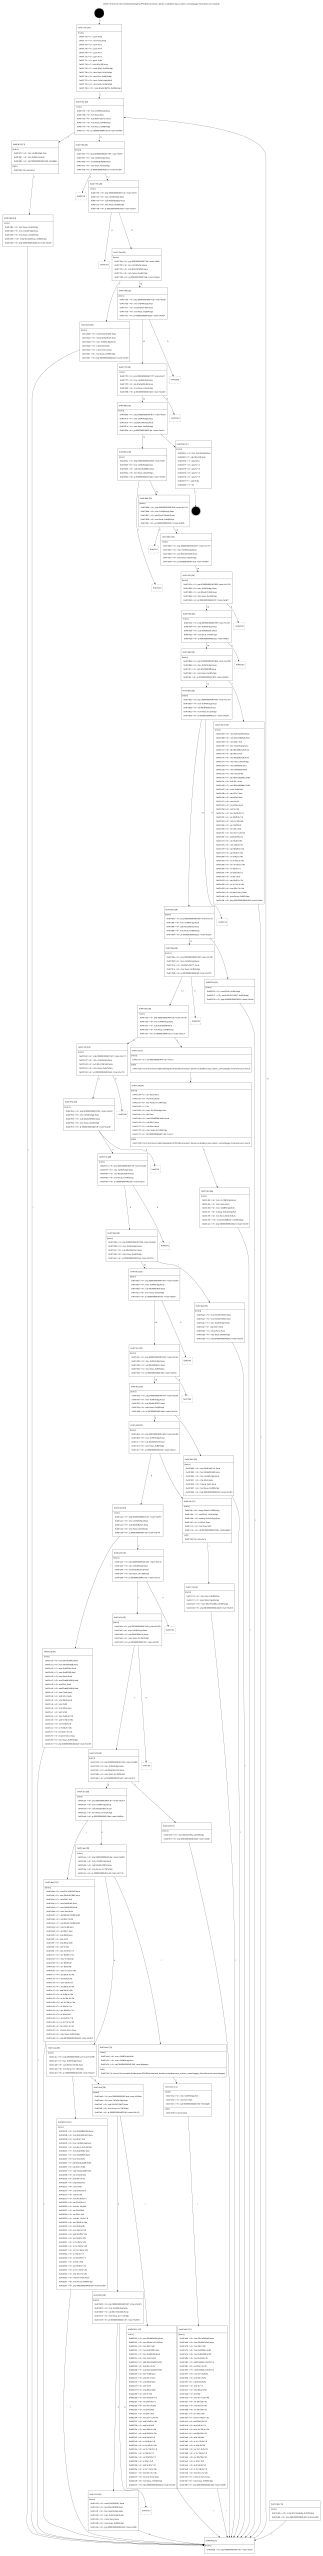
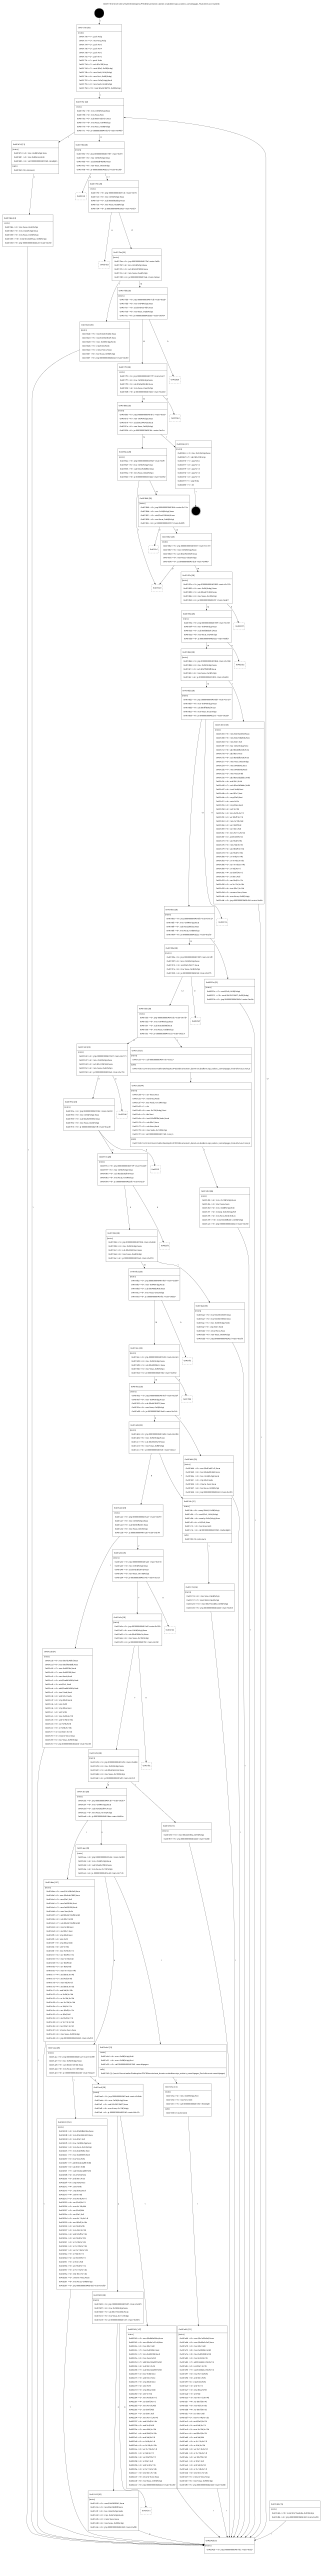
none -> (167, 574)
